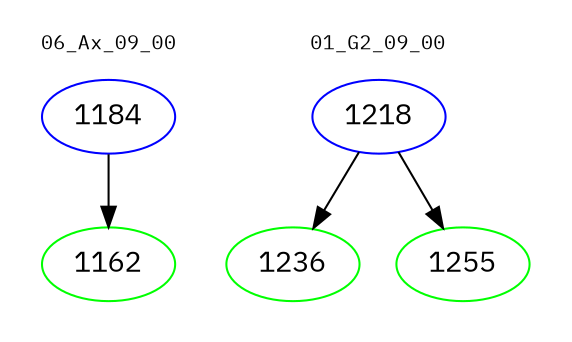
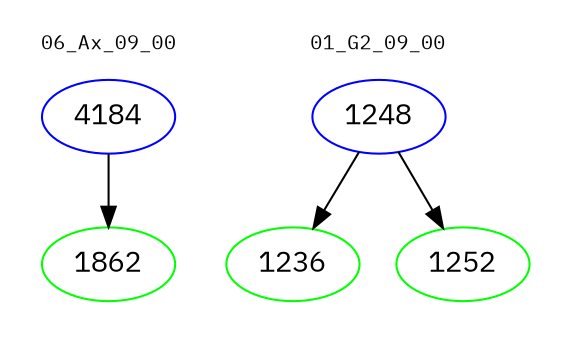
(109, 117) -> (109, 117)
(379, 117) -> (379, 117)
(109, 264) -> (109, 264)
(463, 264) -> (463, 264)
